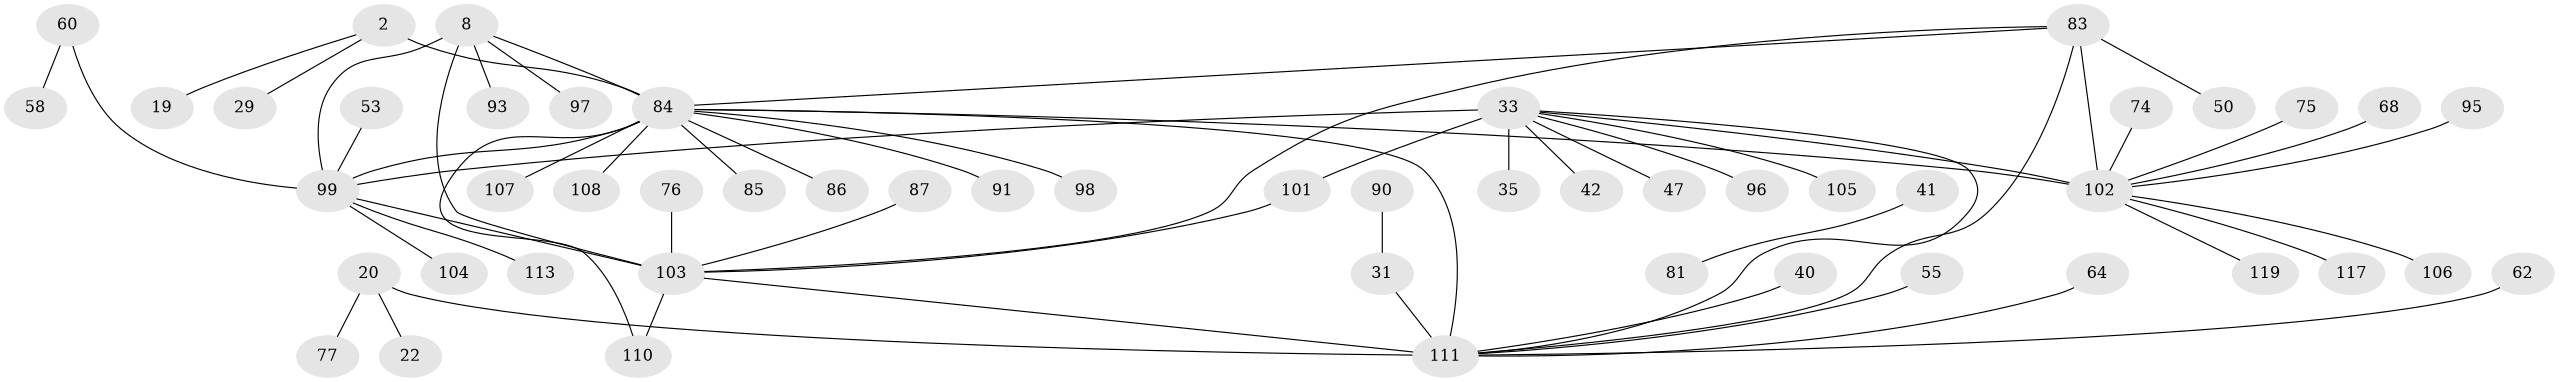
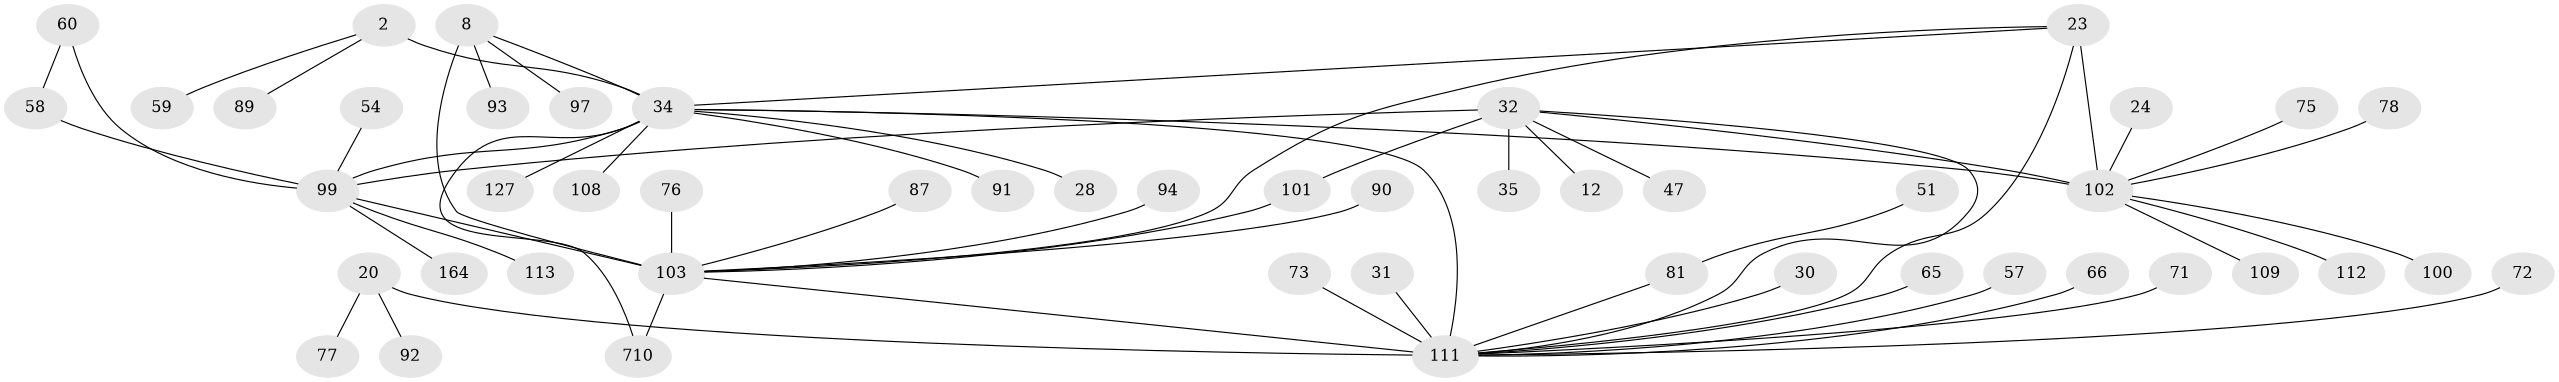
(2078, 25) -> (2078, 25)
(344, 72) -> (196, 161)
(162, 108) -> (162, 108)
(245, 108) -> (245, 108)
(371, 108) -> (371, 108)
(664, 108) -> (664, 108)
(1509, 108) -> (1509, 108)
(2141, 108) -> (2141, 108)
(2224, 108) -> none
(2390, 108) -> (2390, 108)
(2472, 108) -> none
(500, 191) -> (500, 191)
(754, 191) -> none
(837, 191) -> none
(1086, 191) -> (1086, 191)
none -> (1168, 191)
(1592, 191) -> (1592, 191)
(1757, 191) -> none
(1842, 191) -> none
(1927, 191) -> (1927, 191)
(1382, 232) -> (1132, 242)
(454, 274) -> (454, 274)
none -> (1300, 274)
(1805, 274) -> (1805, 274)
(1932, 274) -> (1932, 274)
none -> (2015, 274)
(2098, 274) -> (2098, 274)
none -> (2180, 274)
(2266, 274) -> (2266, 274)
(2352, 274) -> (2352, 274)
(2438, 274) -> (2438, 274)
(2523, 274) -> (2523, 274)
none -> (1562, 315)
(411, 356) -> (411, 356)
(638, 356) -> (638, 356)
